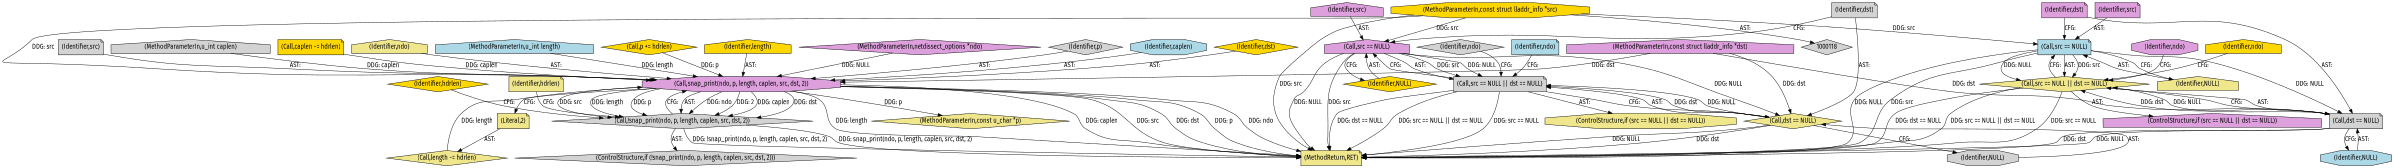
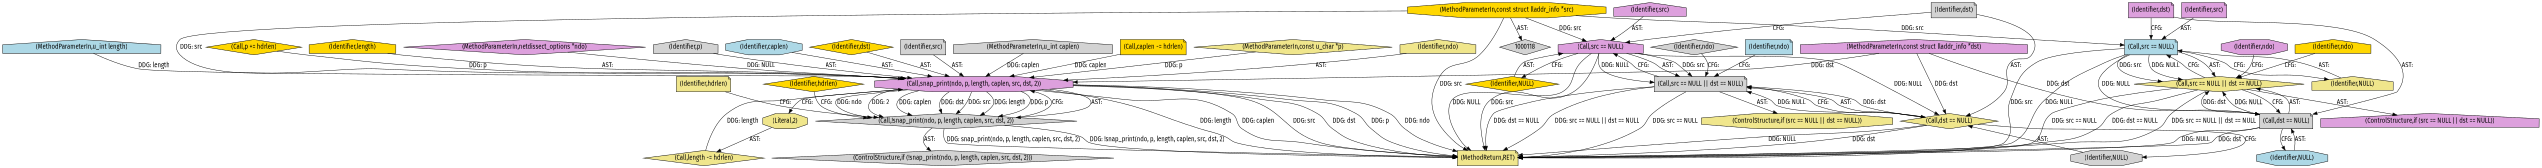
(1086, 47) -> (686, 47)
(864, 102) -> (1145, 65)
(513, 121) -> (785, 121)
